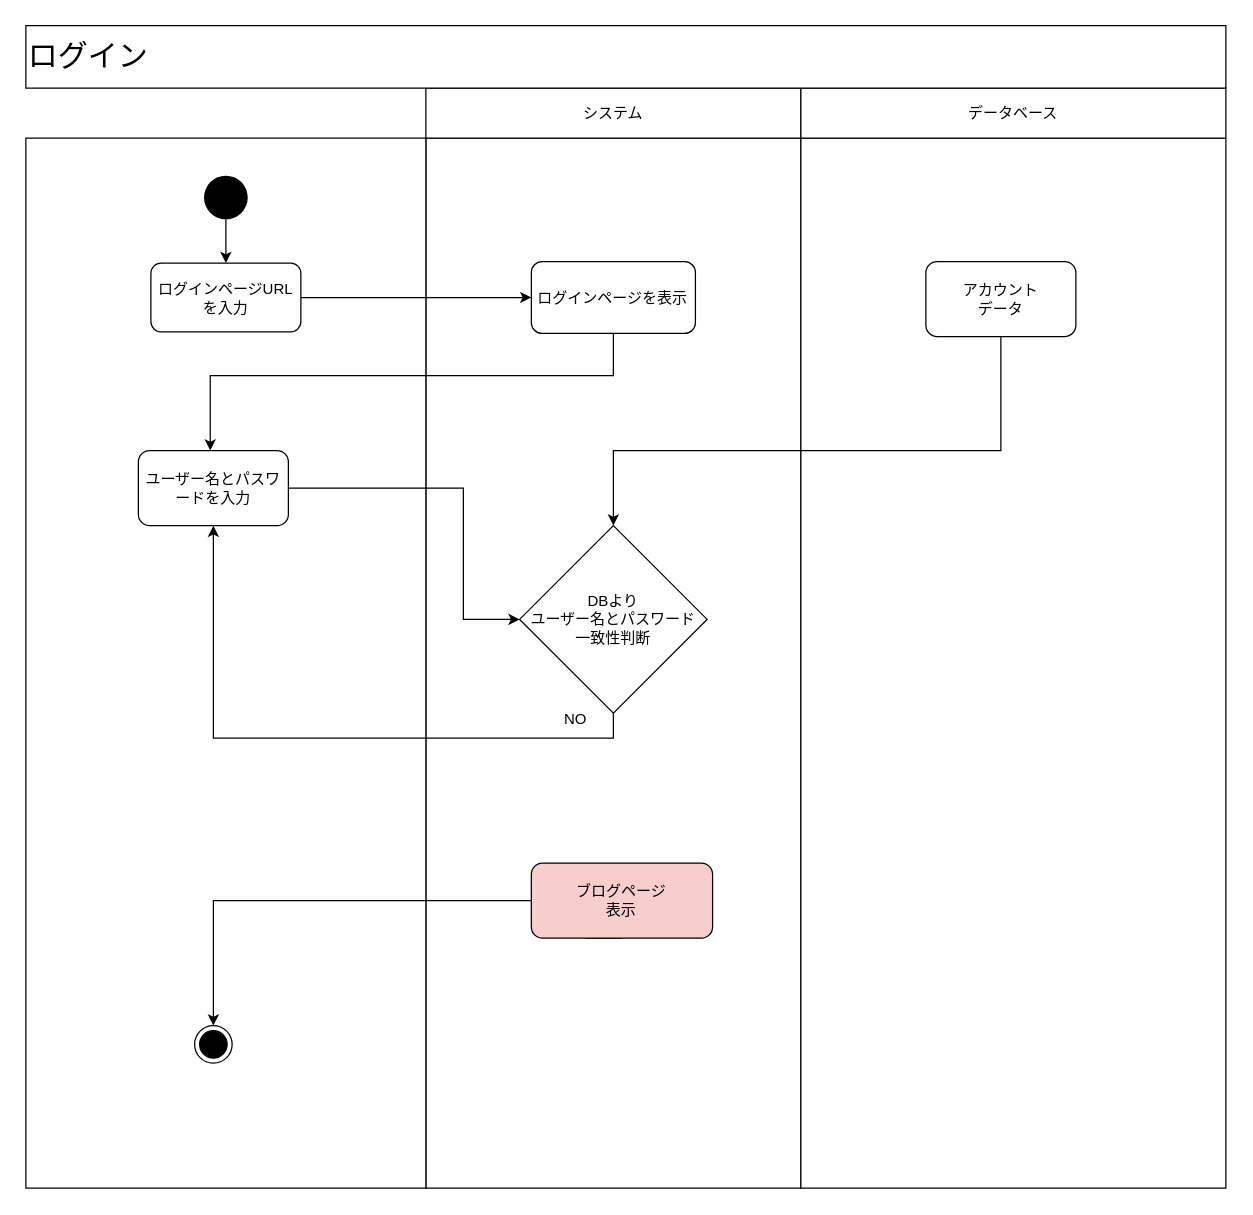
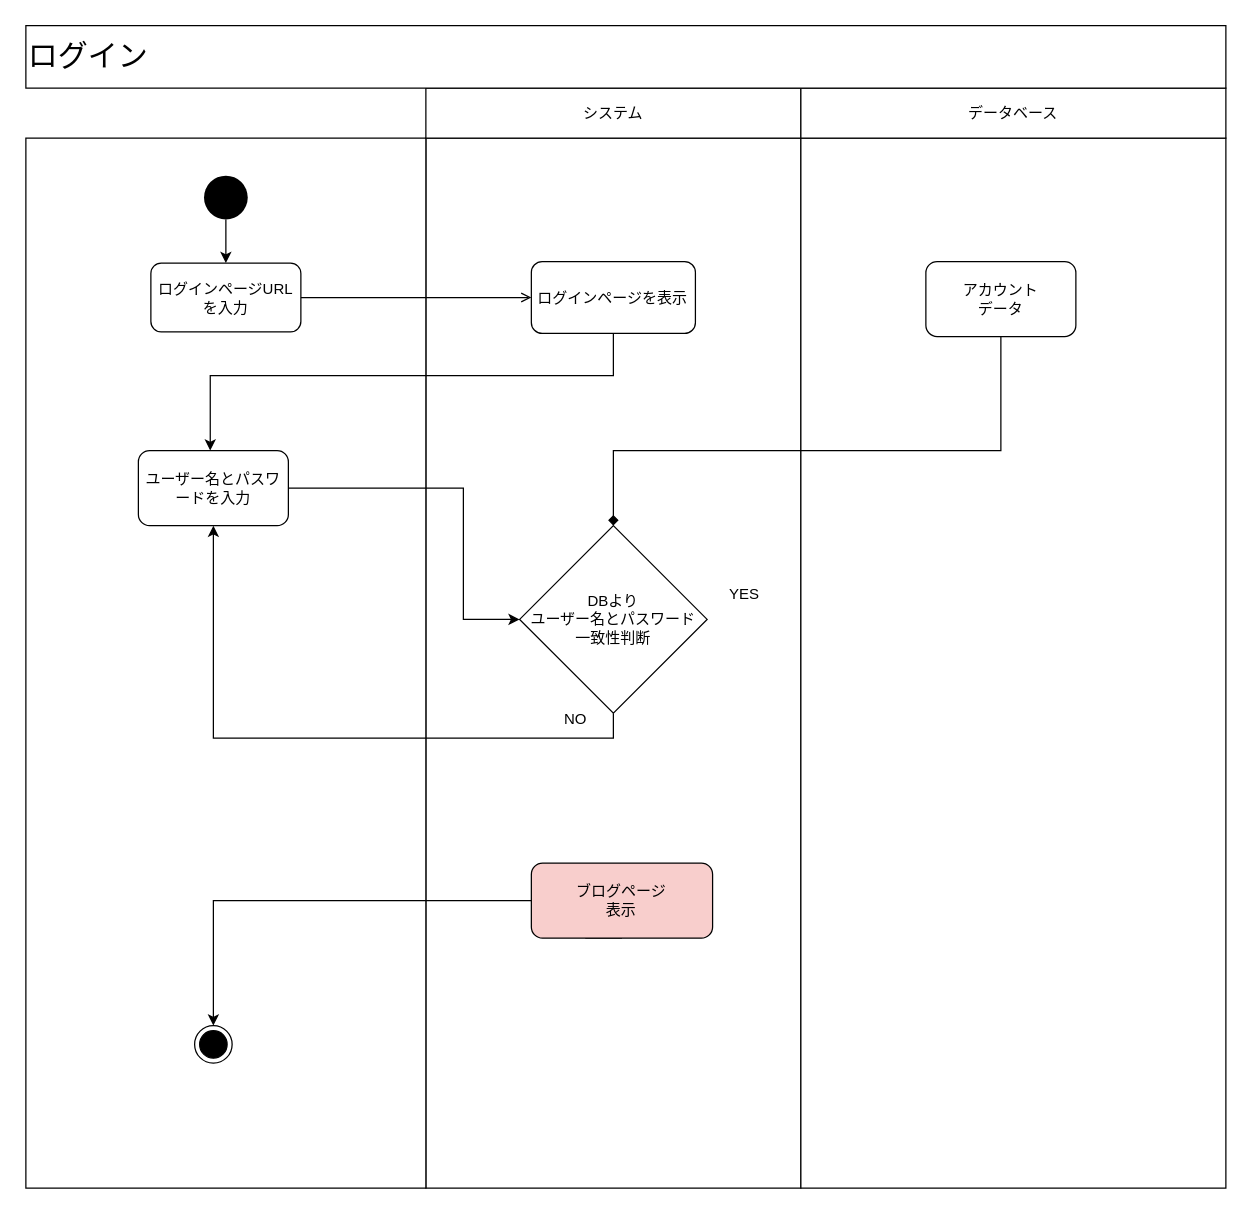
(521, 298) -> (523, 298)
(613, 516) -> (613, 515)
none -> (744, 594)
